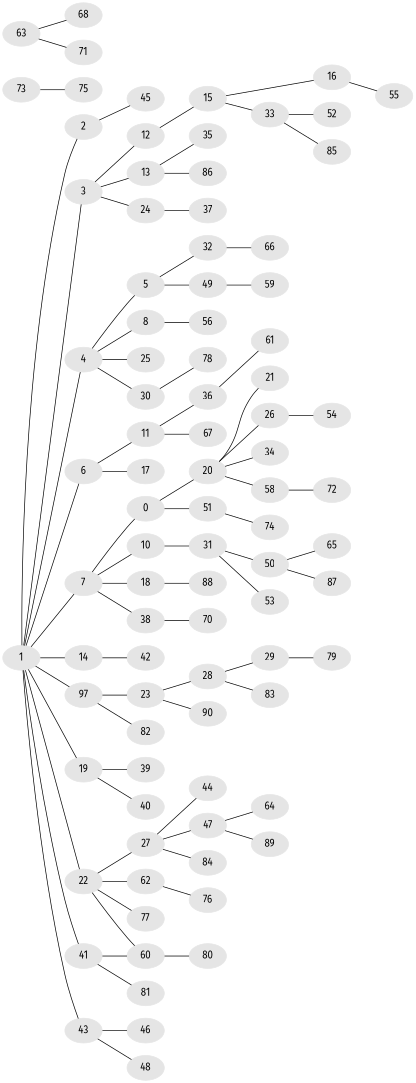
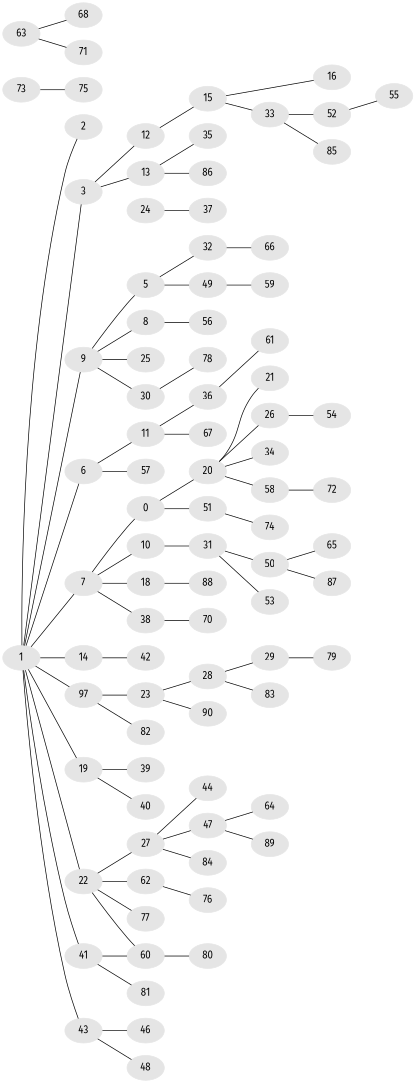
(363, 87) -> (363, 105)
(146, 99) -> none
(115, 201) -> none
(84, 360) -> (84, 360)
(146, 471) -> (146, 471)
